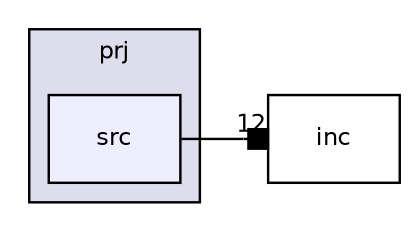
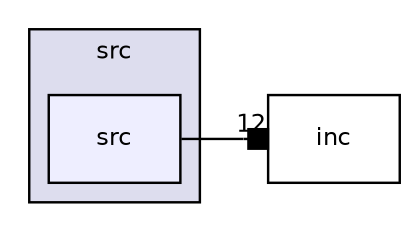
(115, 52) -> (115, 52)
